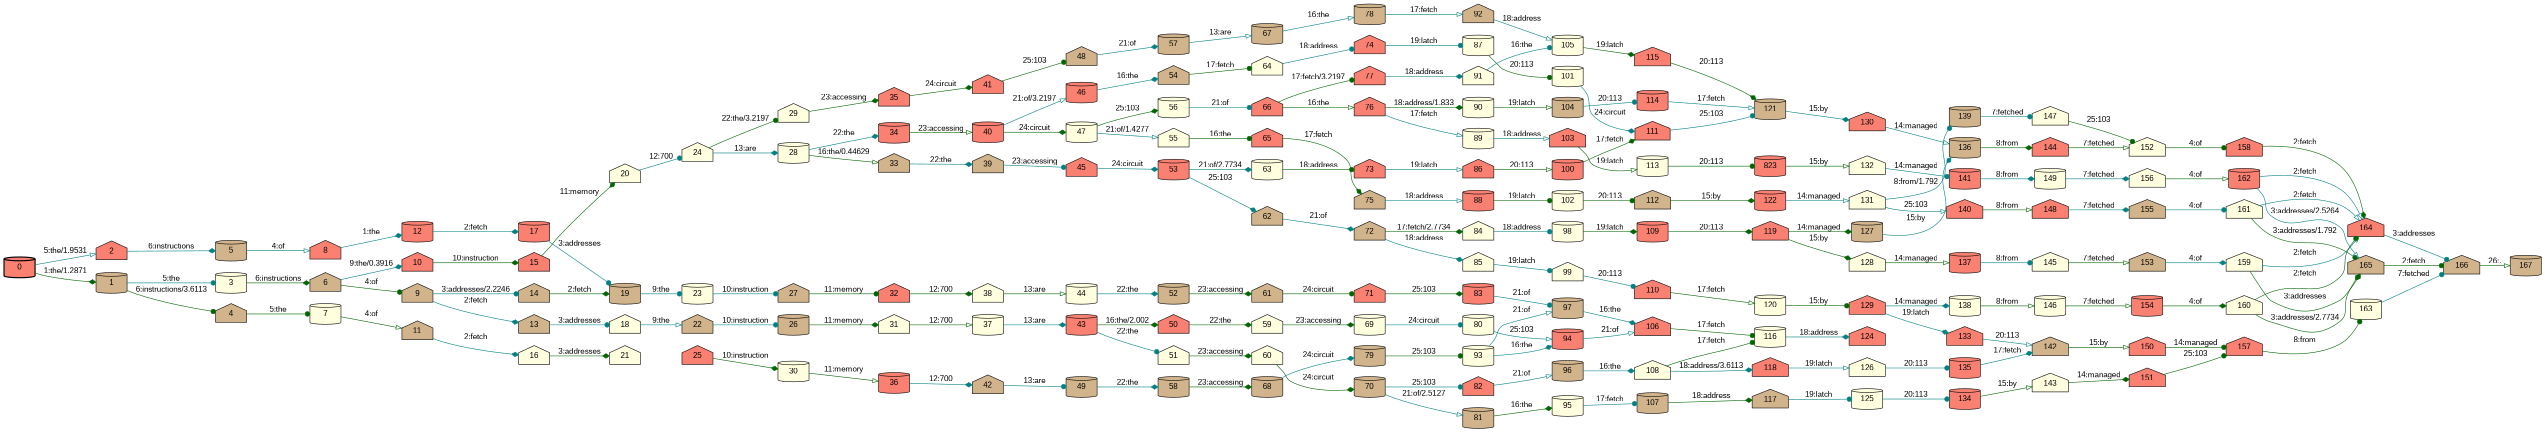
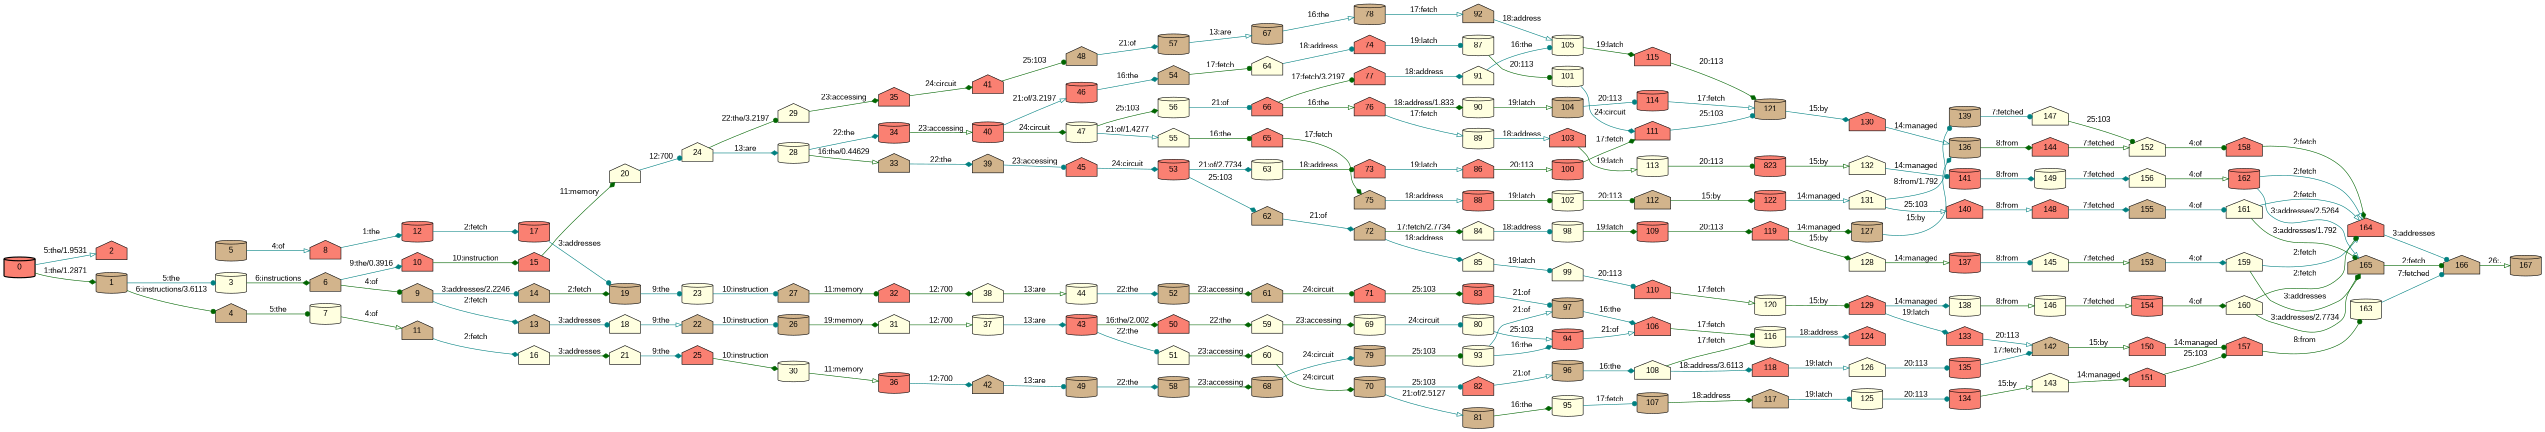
(2005, 210) -> (2005, 210)
(168, 251) -> none
(844, 321) -> (844, 321)
none -> (658, 356)
